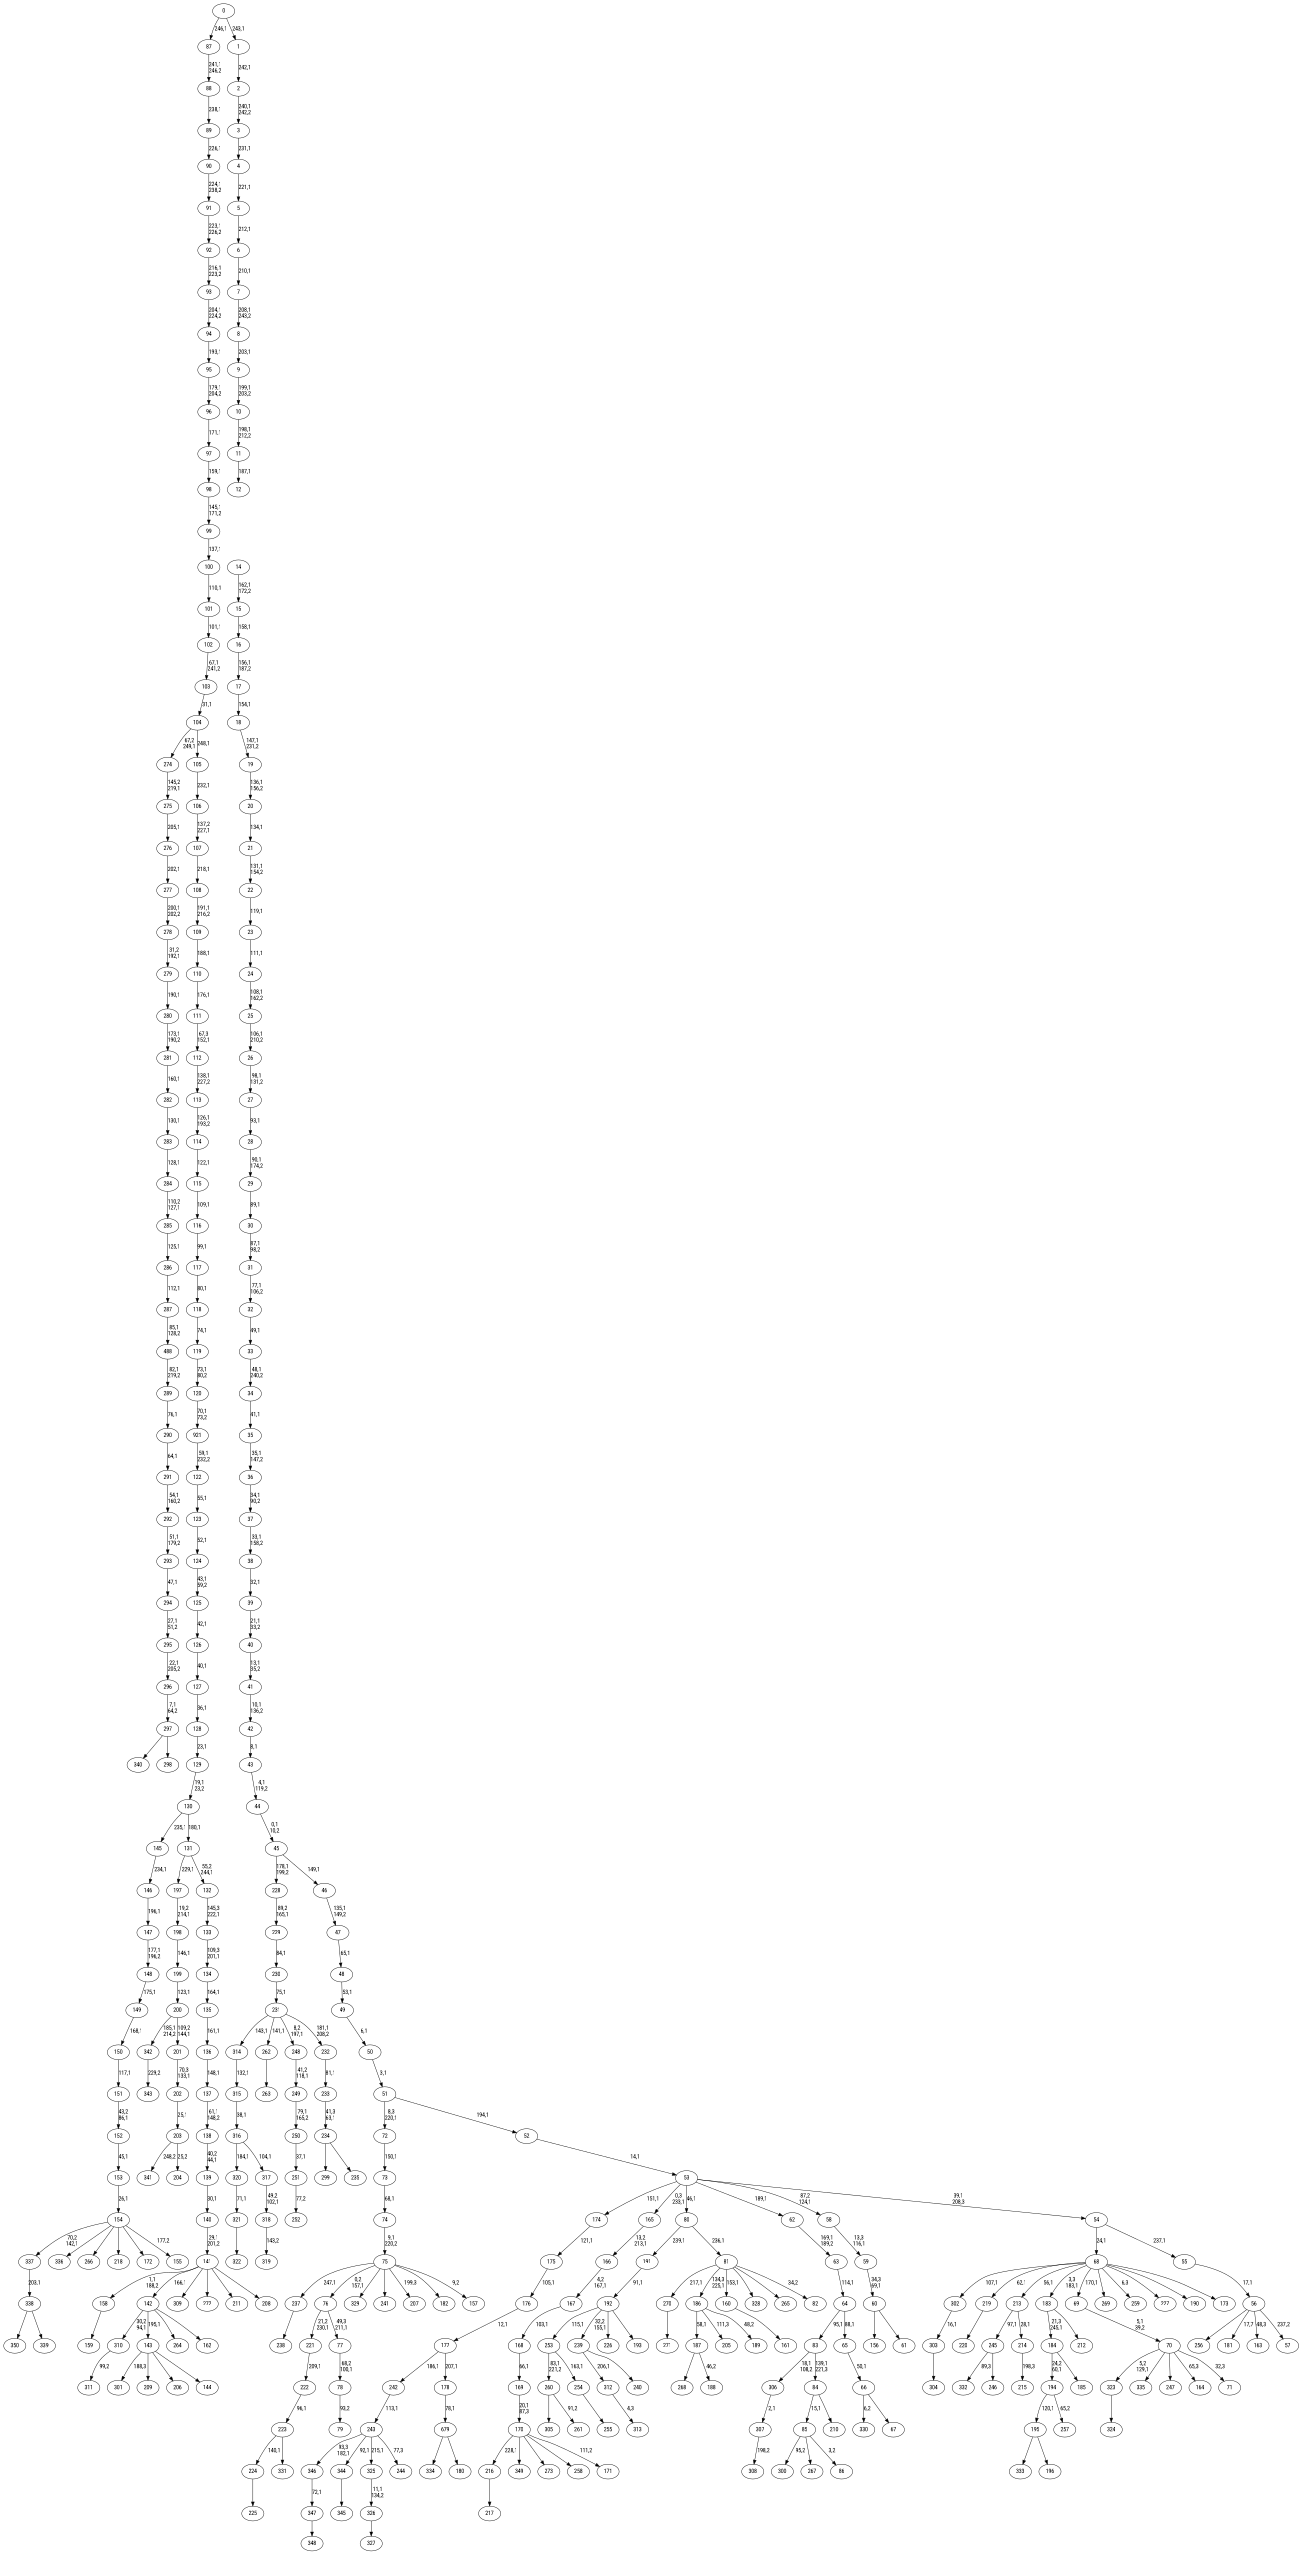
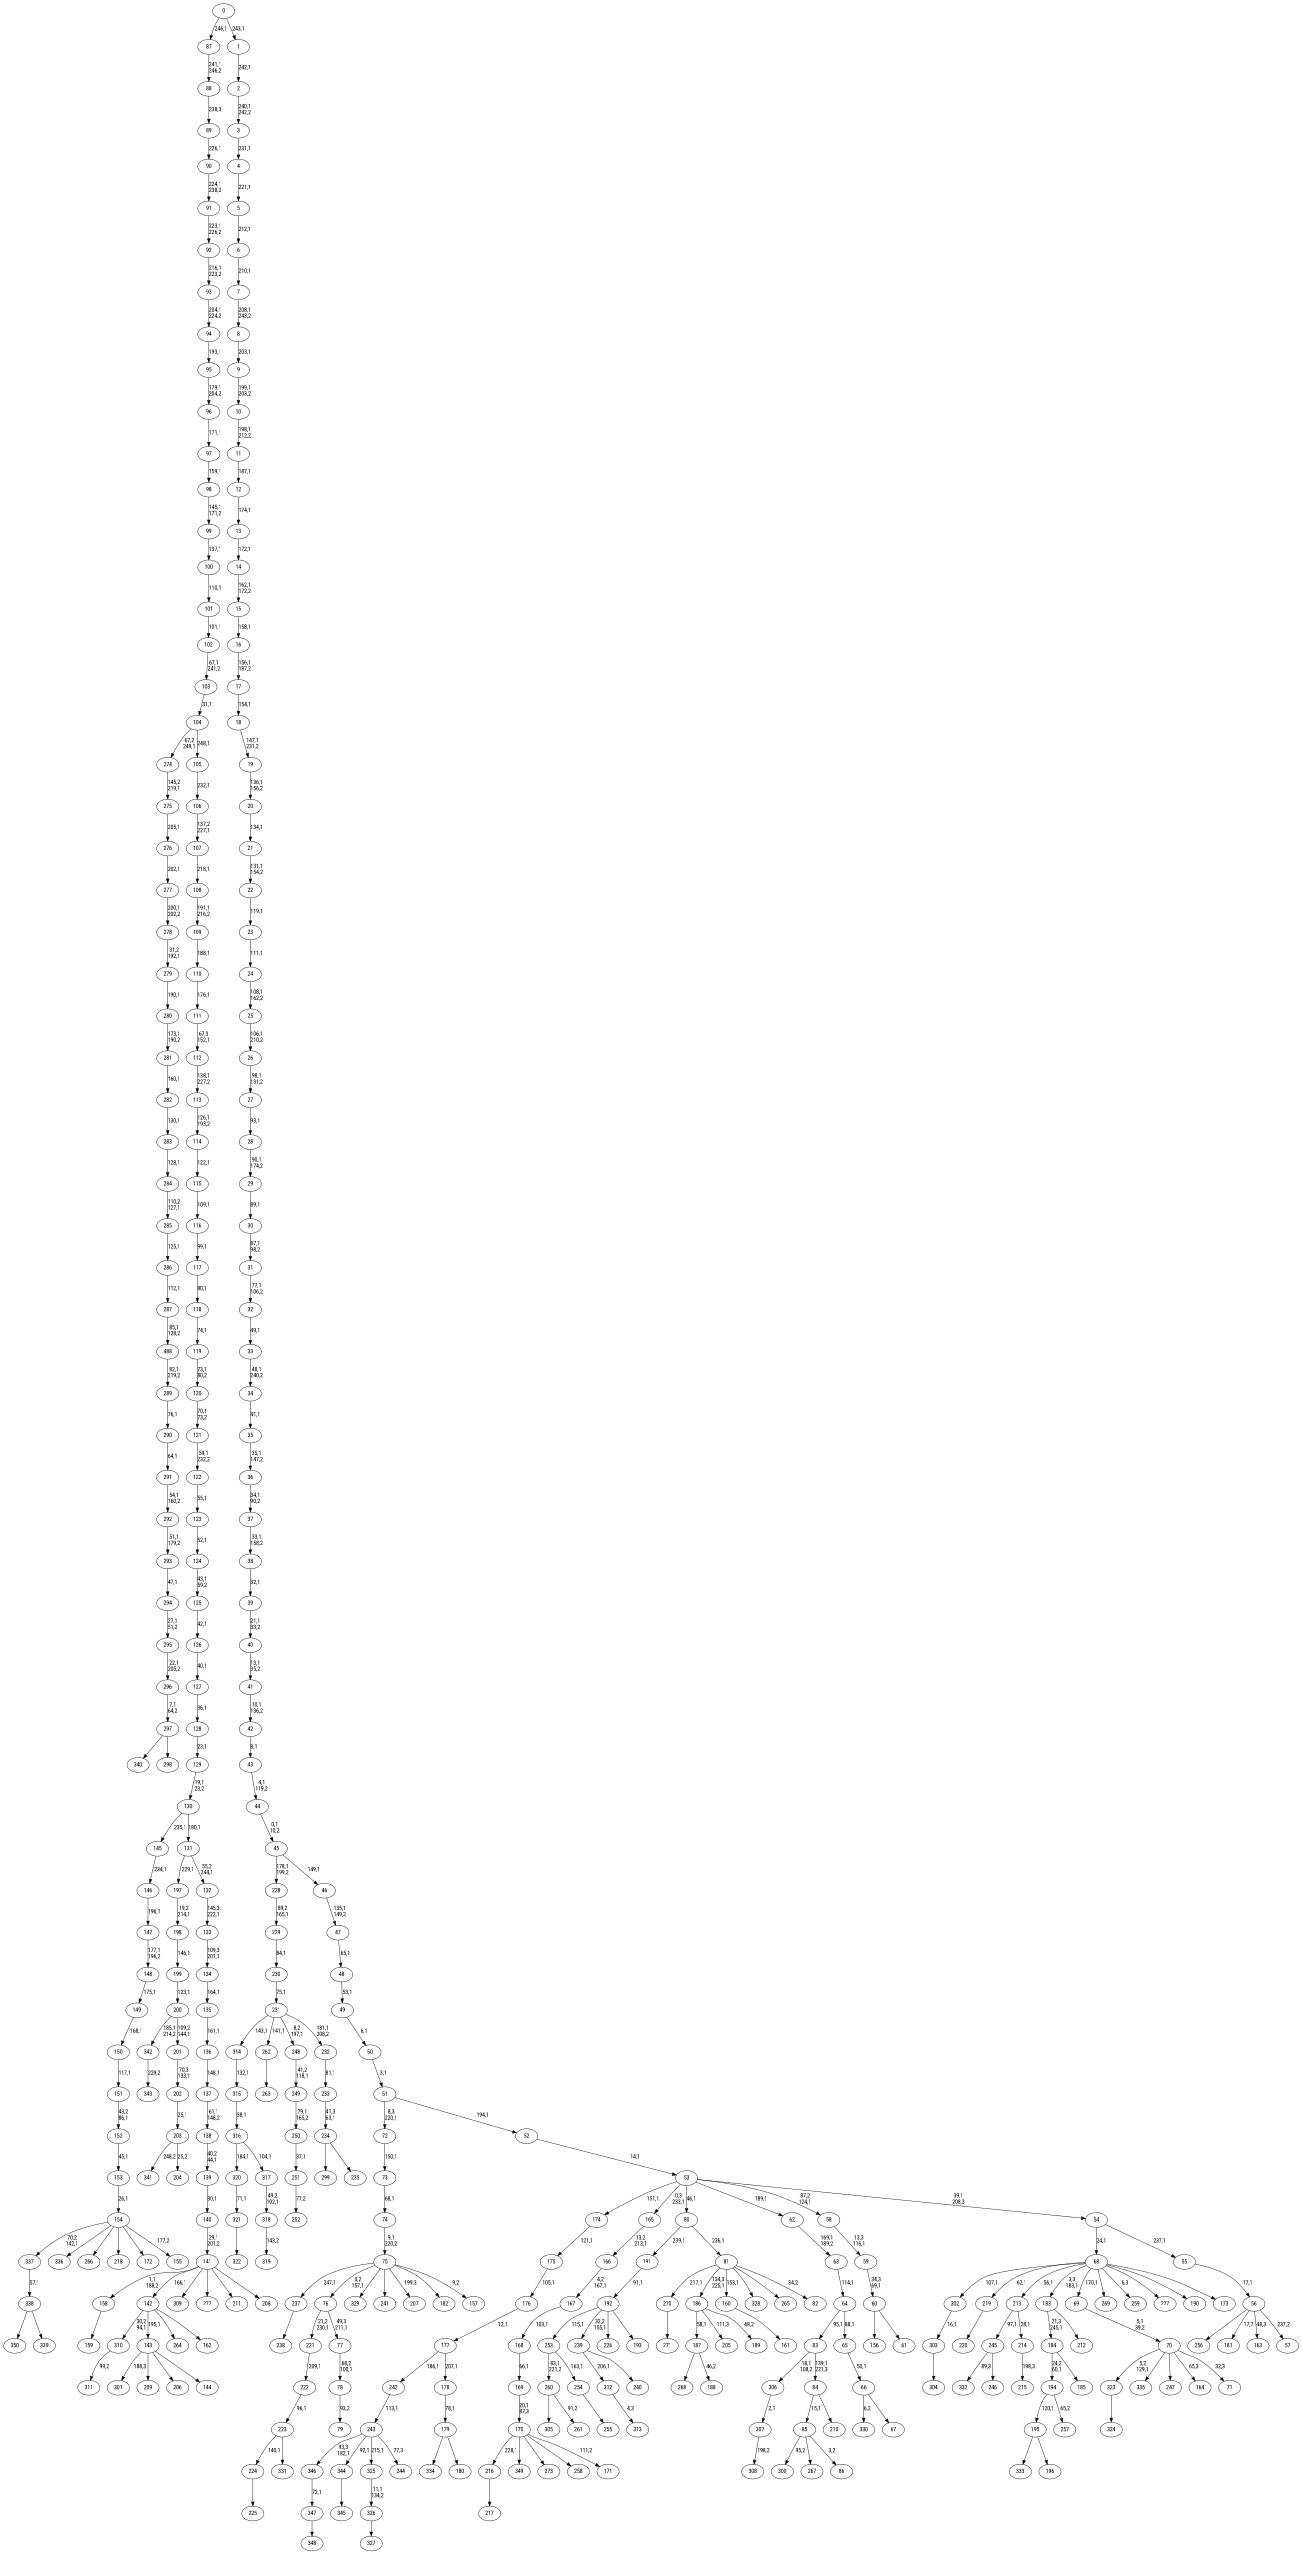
(215, 110) -> (215, 110)
none -> (238, 532)
(197, 1436) -> (197, 1436)
(35, 2283) -> (35, 2283)
(445, 2430) -> (445, 2430)
